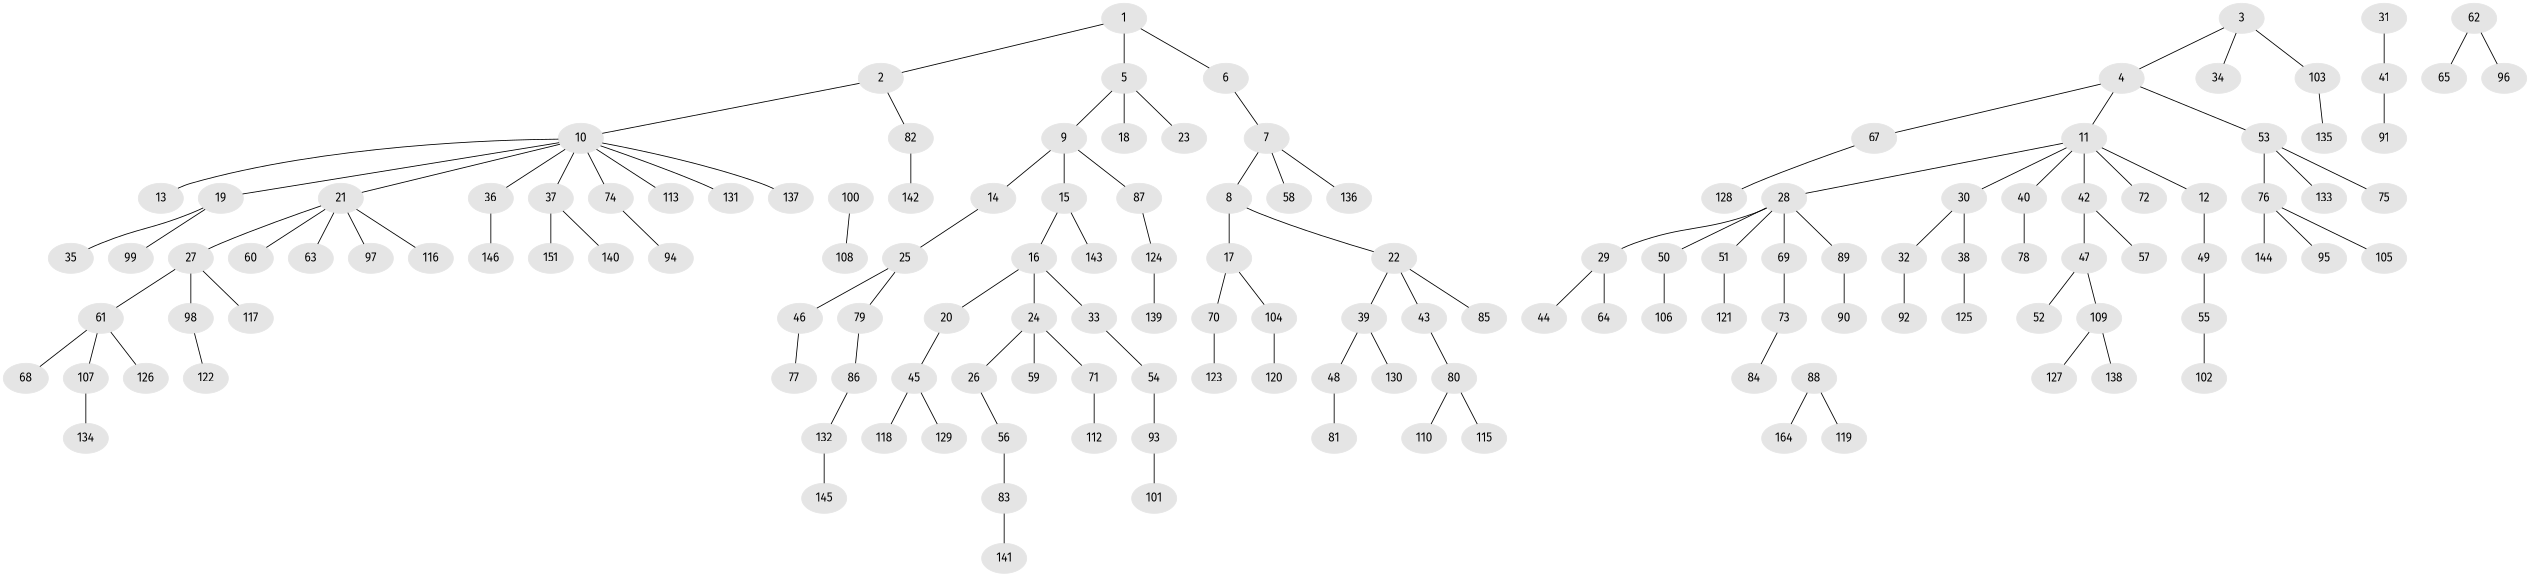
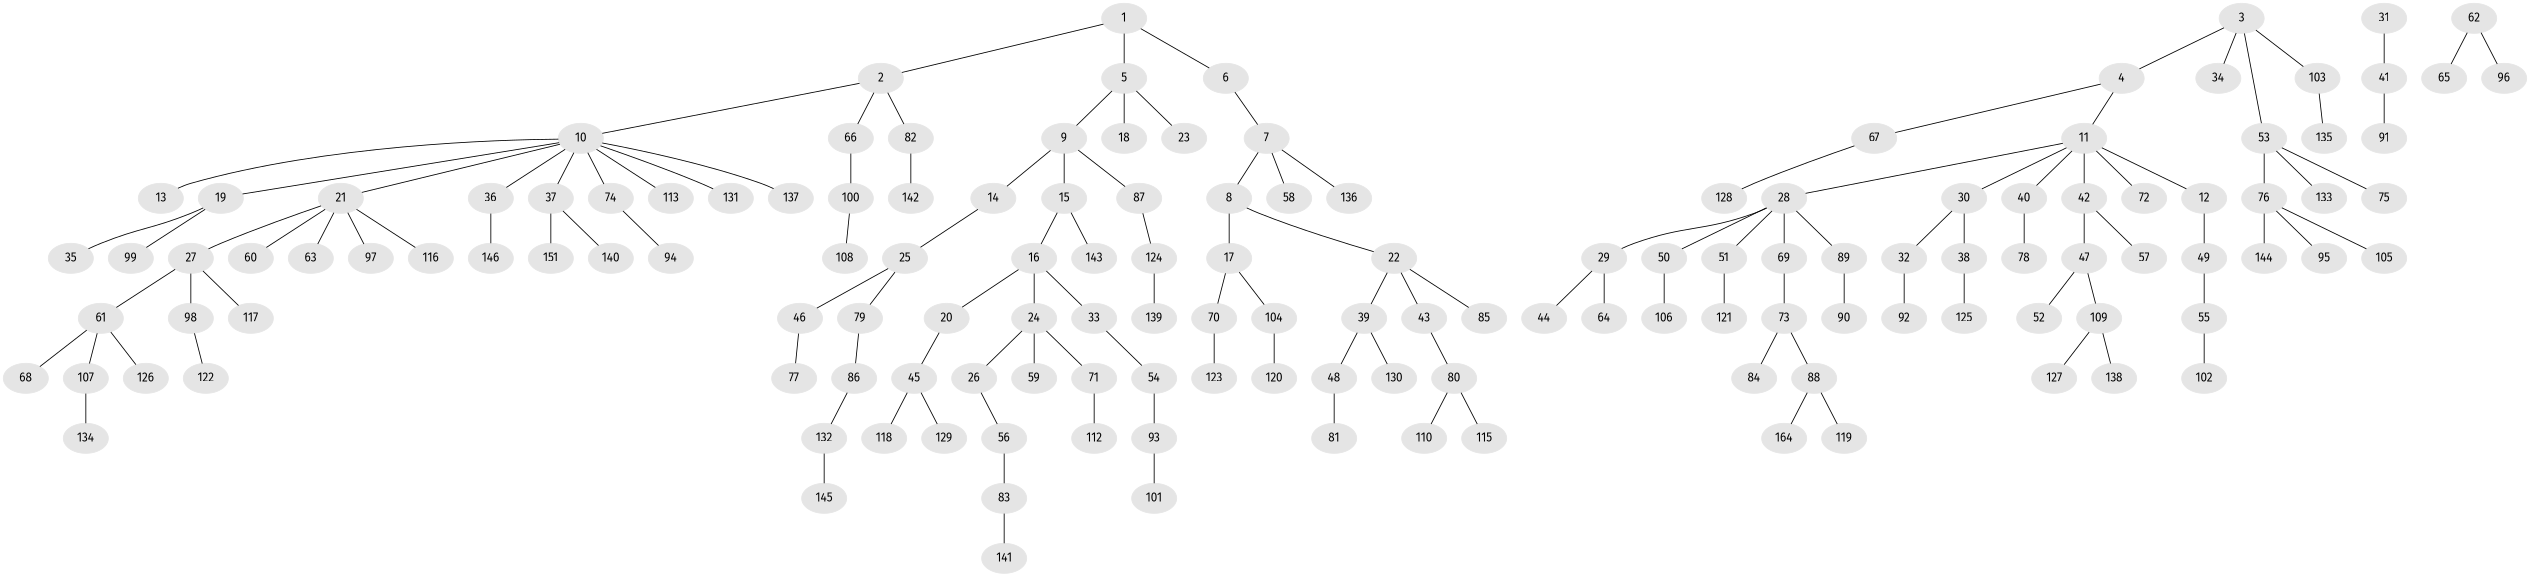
(2193, 108) -> (2253, 78)
none -> (851, 138)
none -> (1799, 348)
